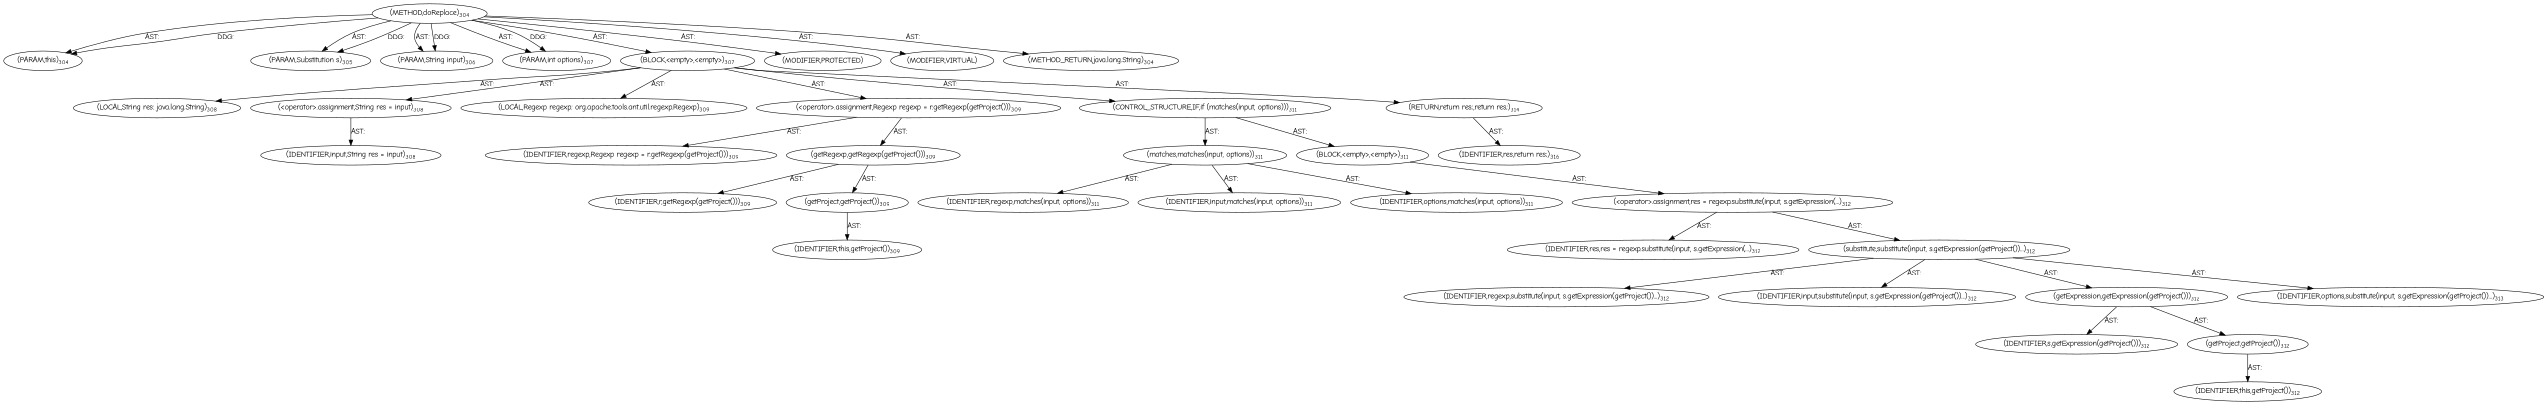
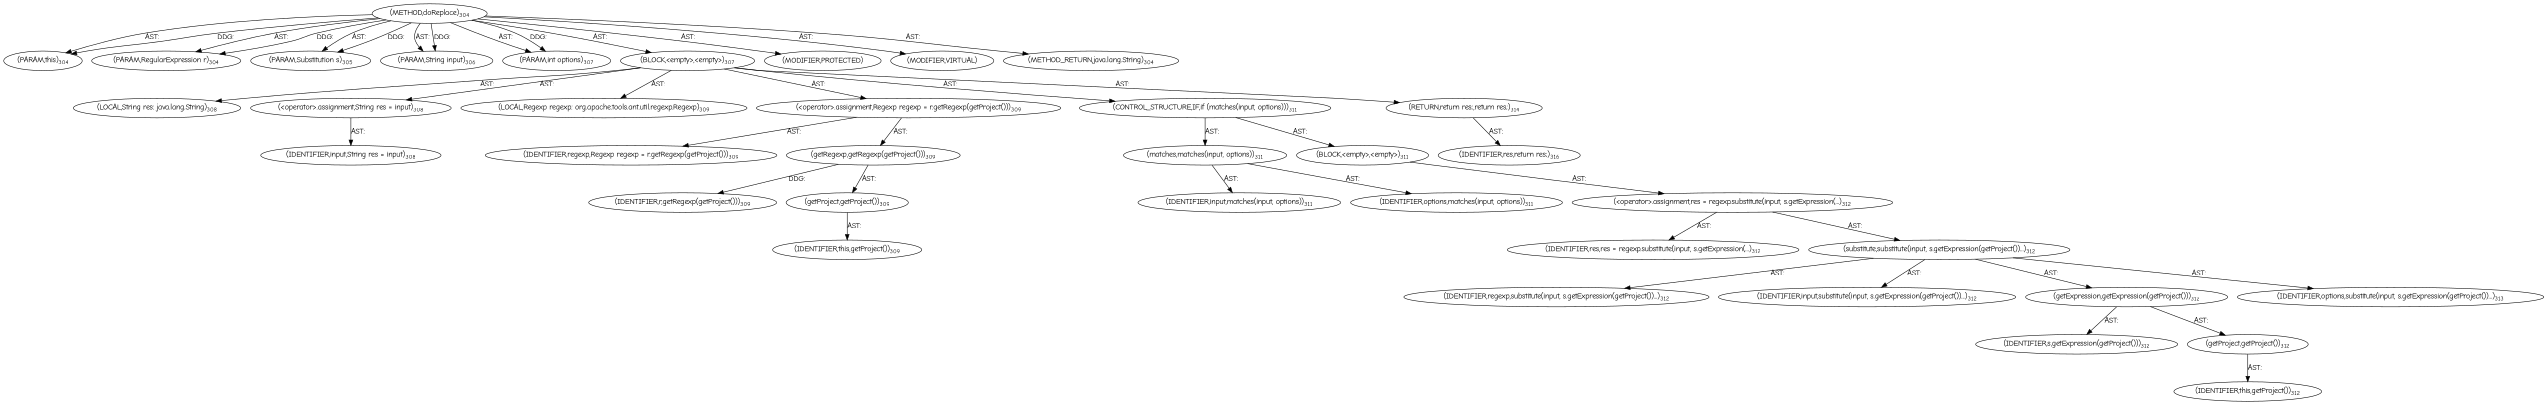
none -> (166, 61)
(798, 179) -> (798, 179)
(1023, 203) -> none
